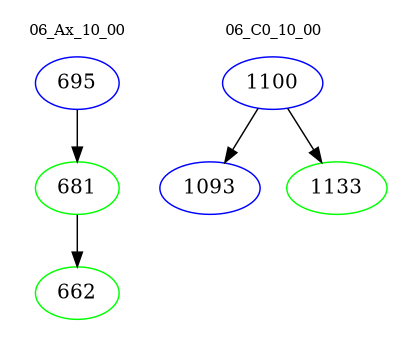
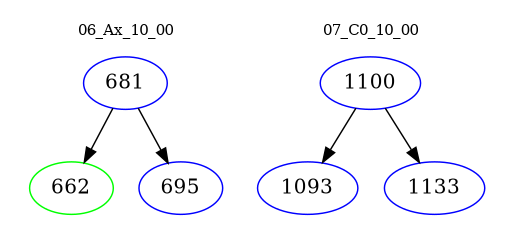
(273, 31) -> (371, 31)
(77, 128) -> (150, 129)
(77, 188) -> (125, 83)
(337, 188) -> (435, 188)
